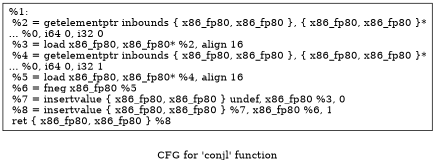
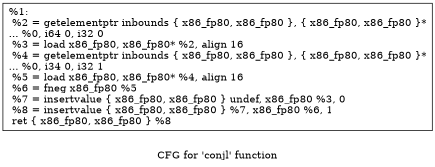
(56, 67) -> (56, 67)
